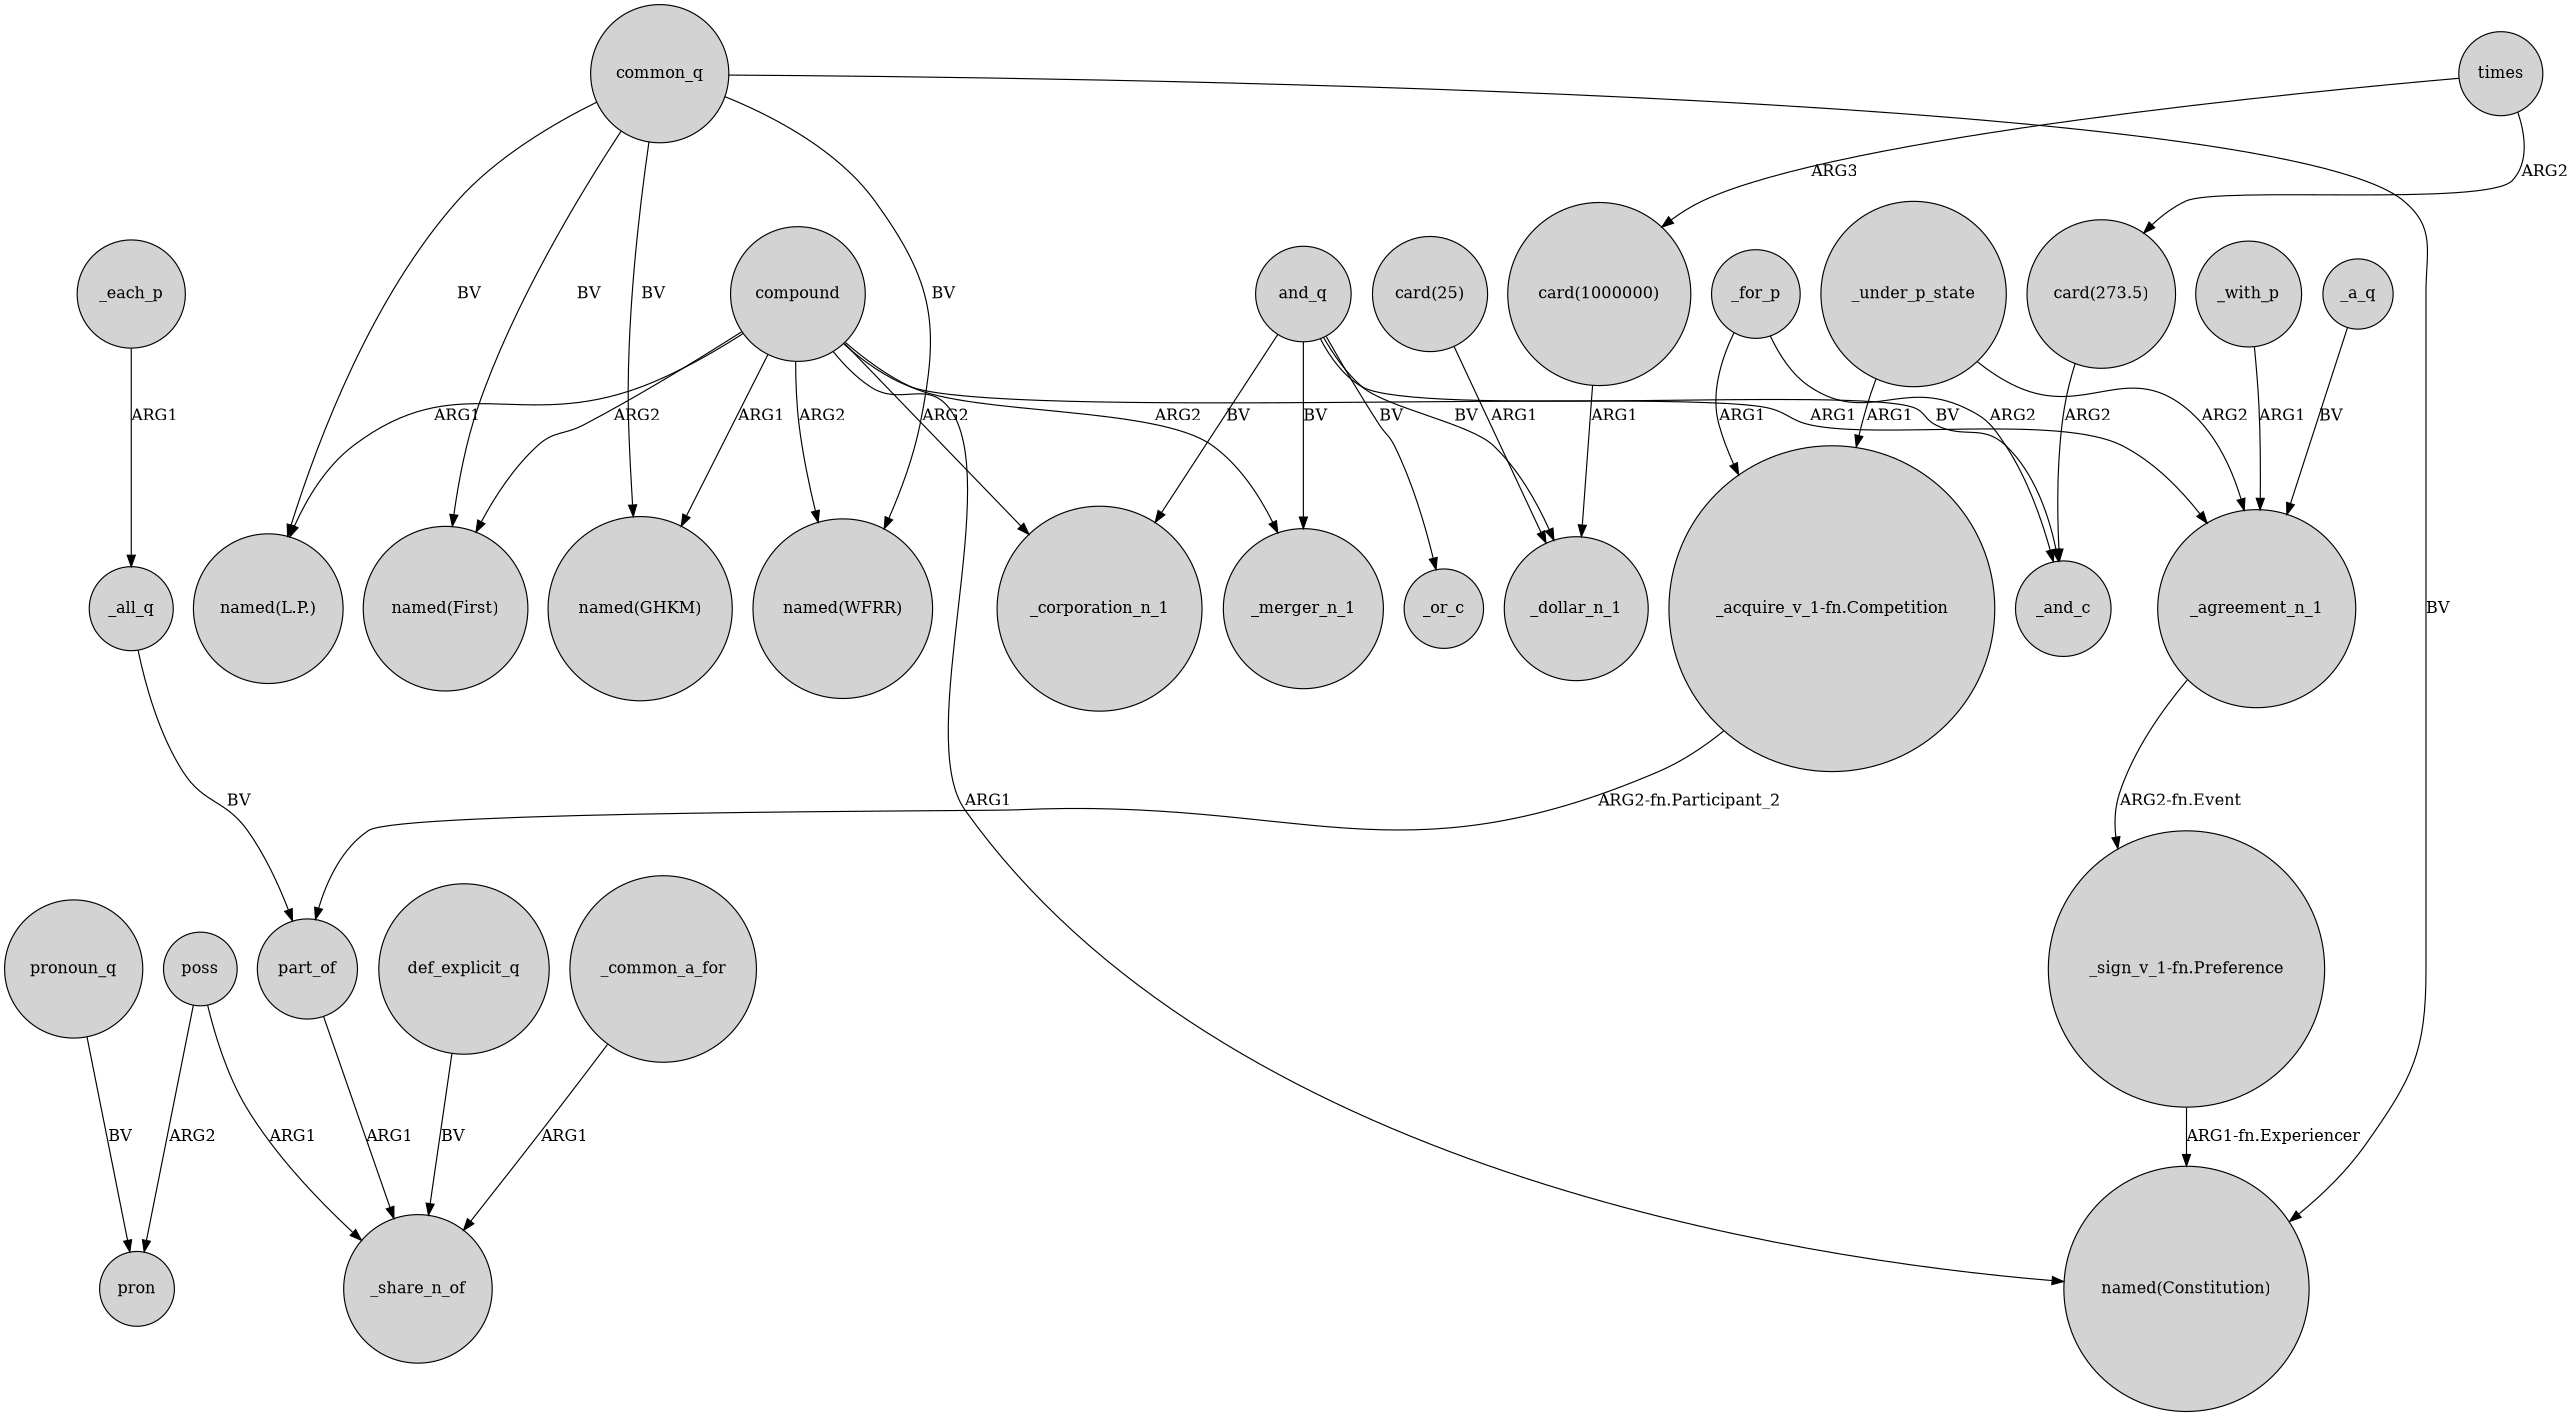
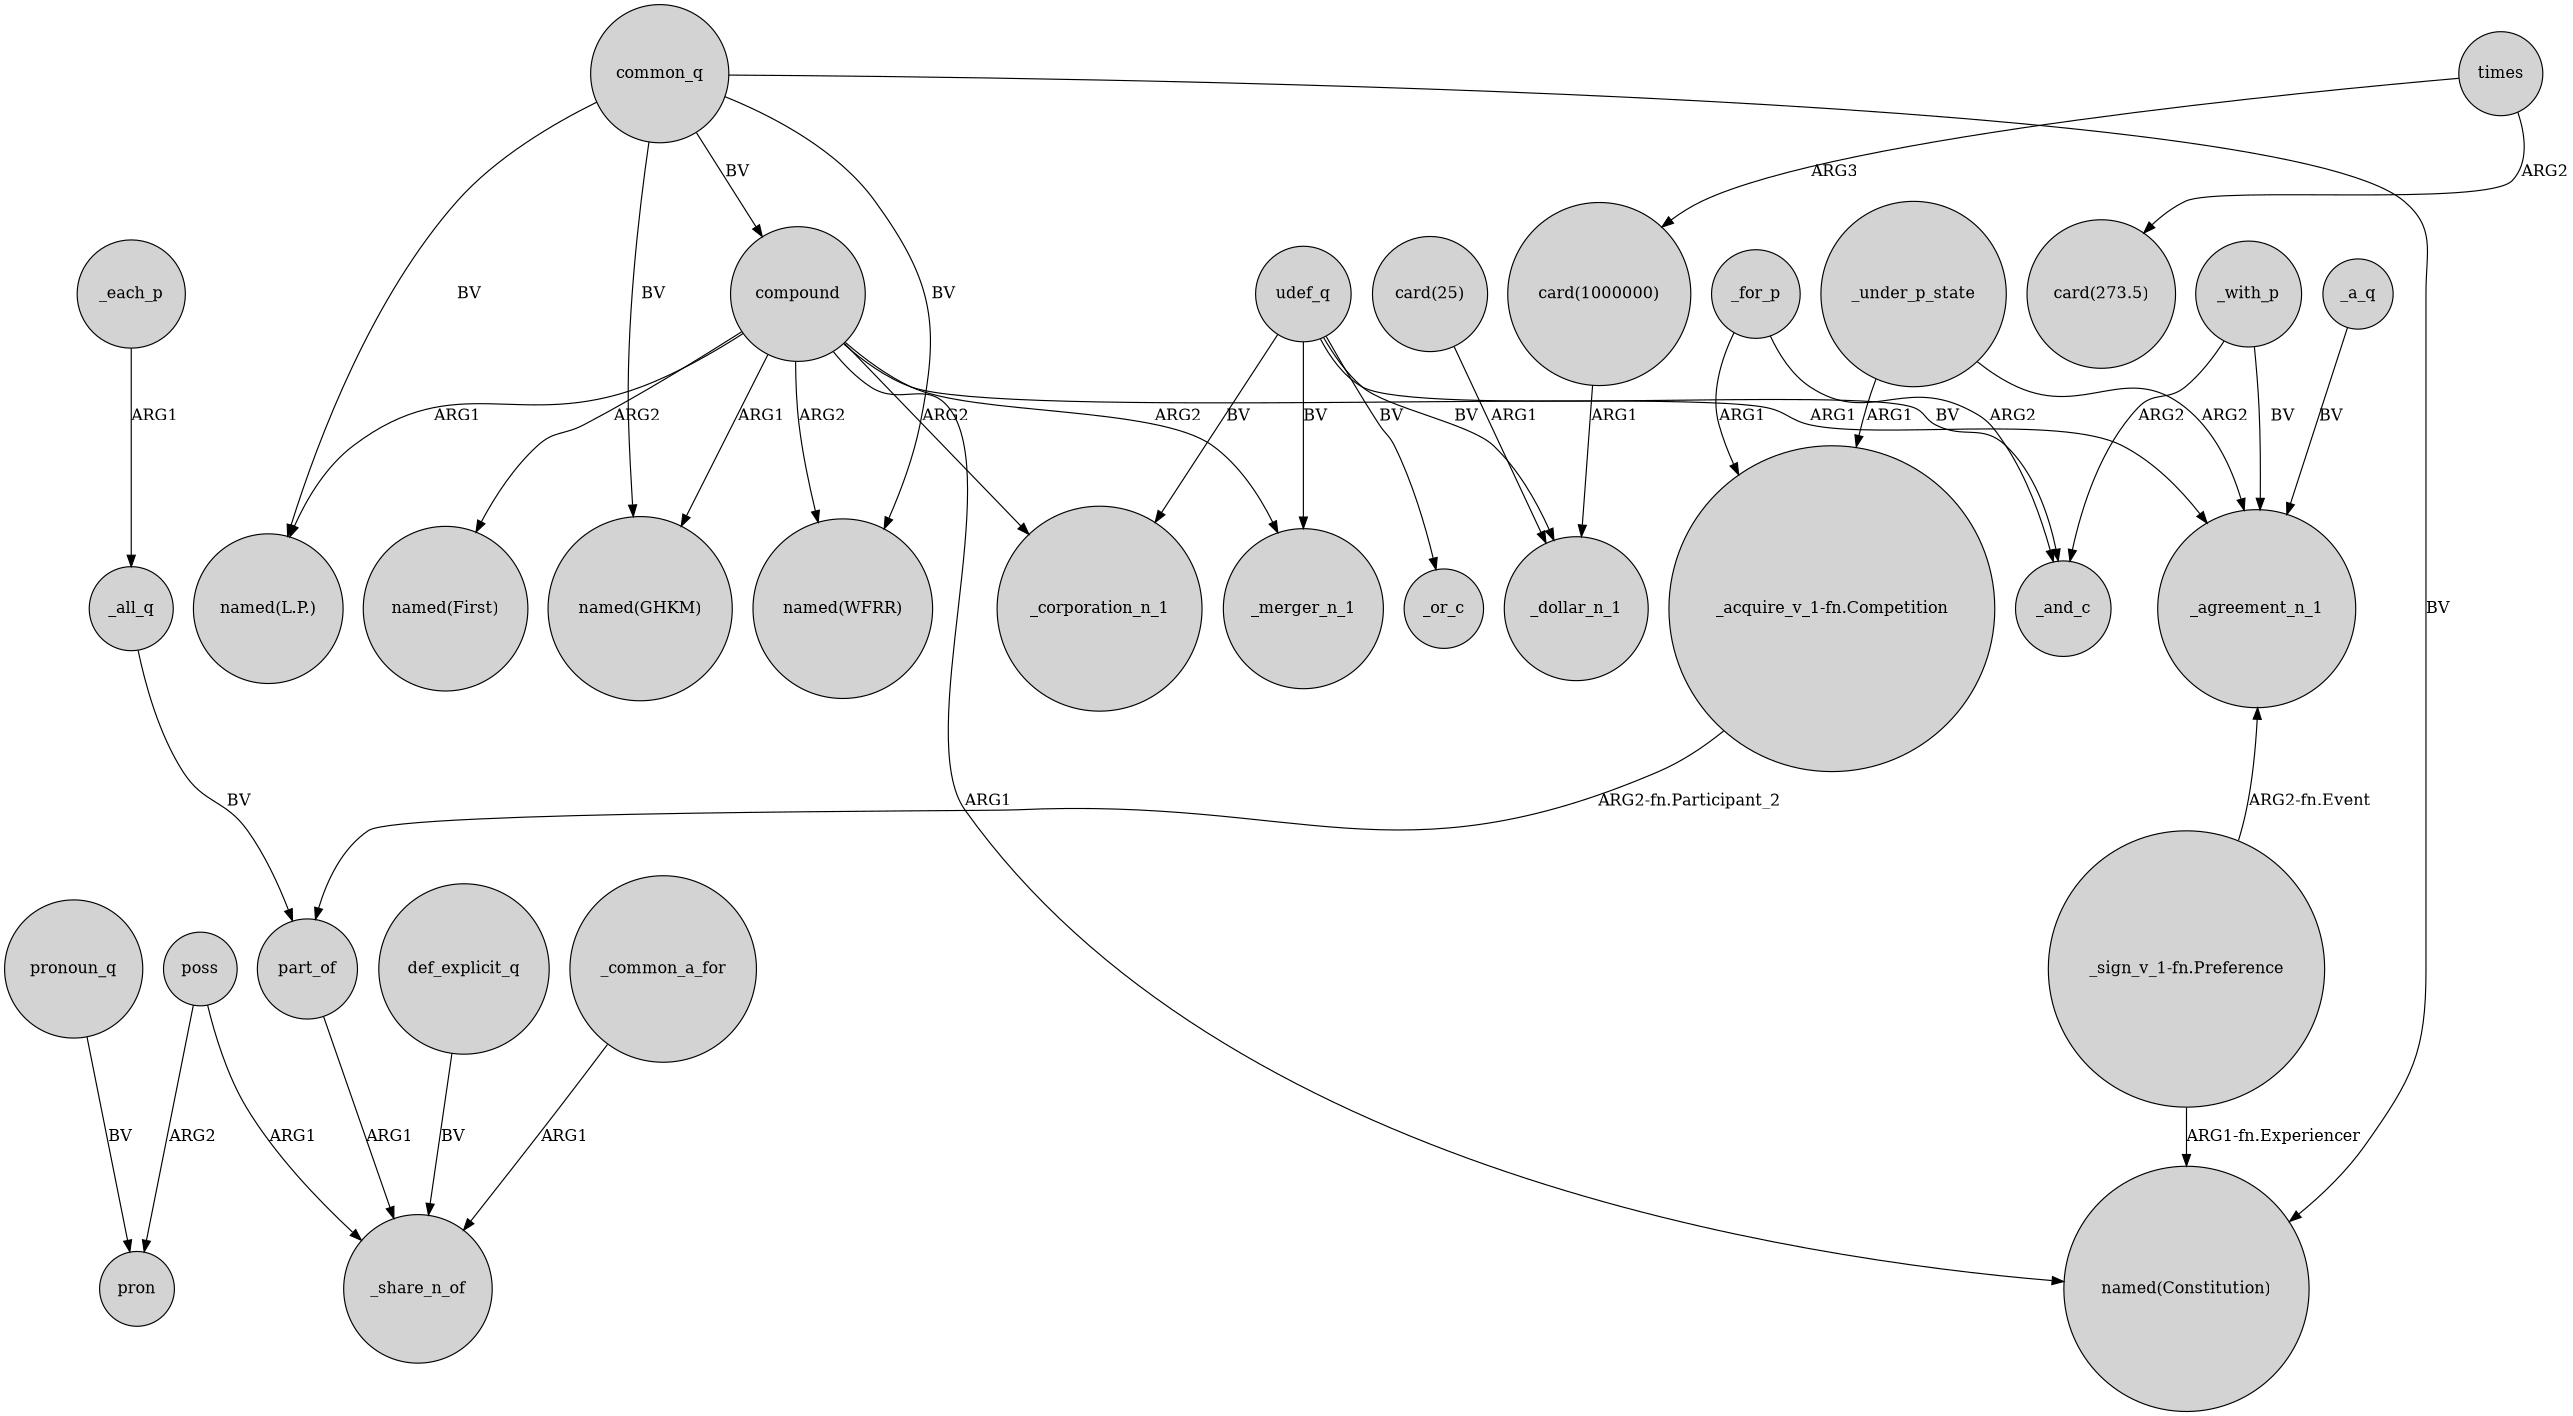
(1303, 294) -> (1303, 294)
(517, 314) -> (726, 180)
(2283, 416) -> (2283, 416)
(2059, 455) -> (2124, 425)
(2137, 753) -> (2251, 780)
